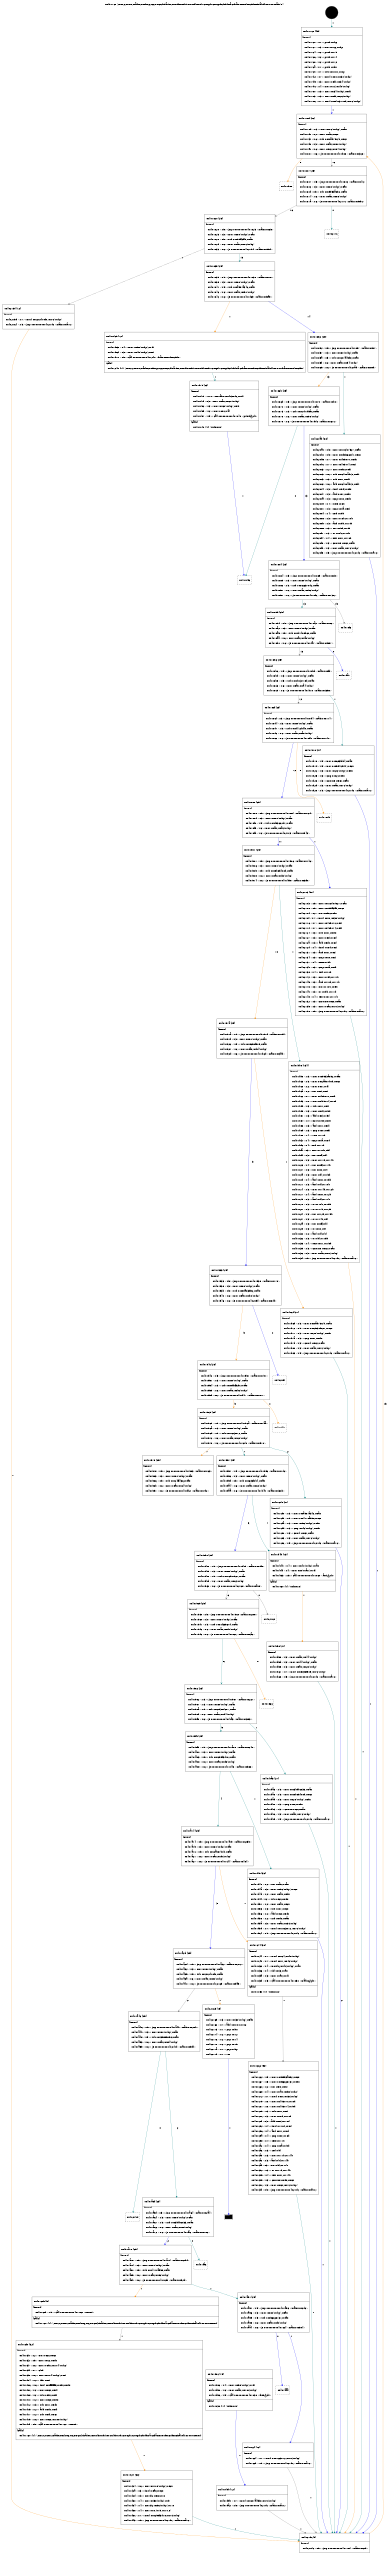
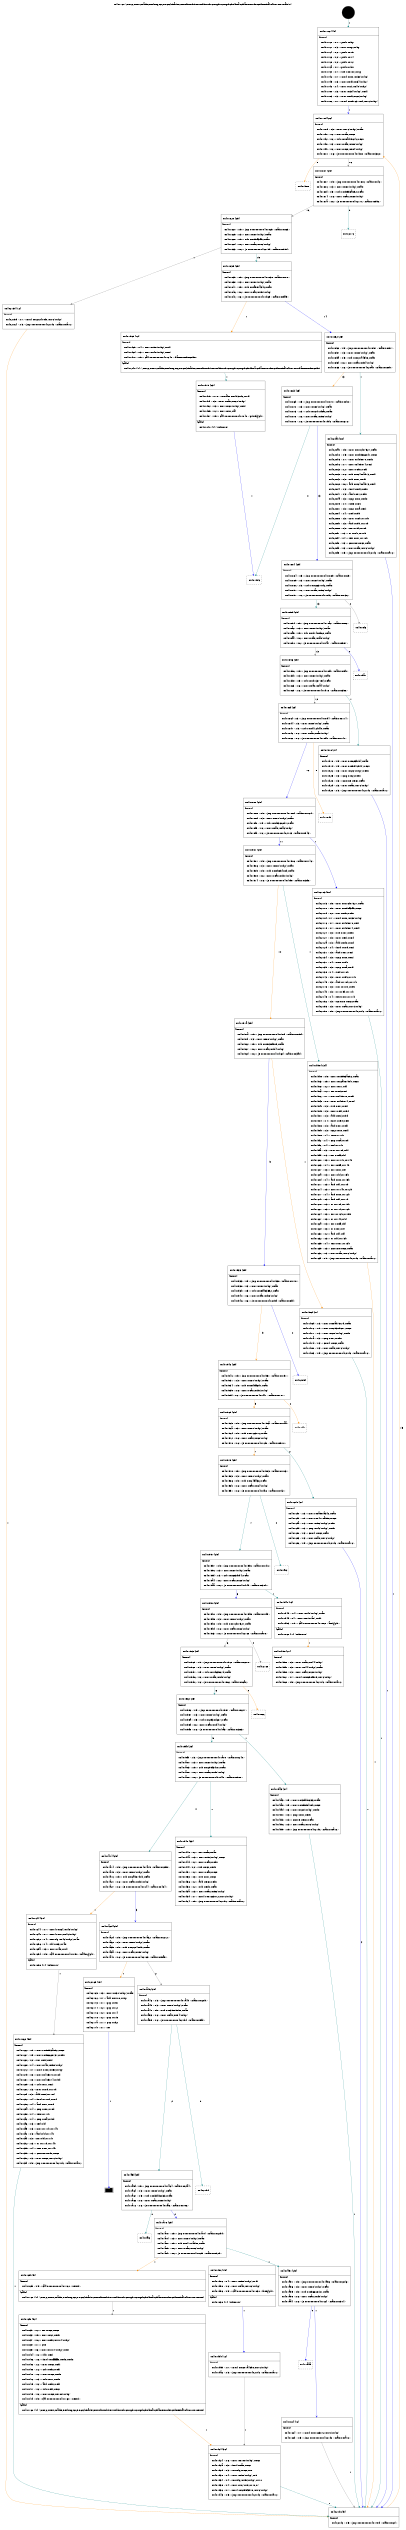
(336, 604) -> (350, 604)
(243, 1451) -> (245, 1522)
none -> (282, 1570)
(335, 2105) -> none
(322, 2234) -> none
(286, 2522) -> (244, 2410)
